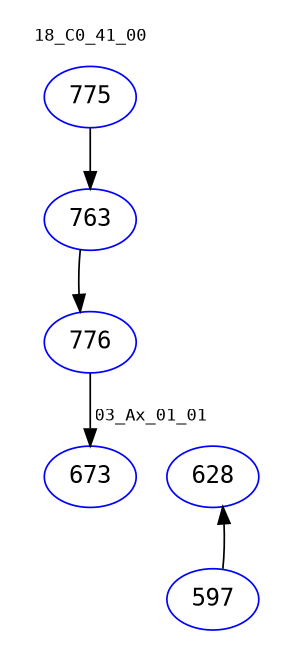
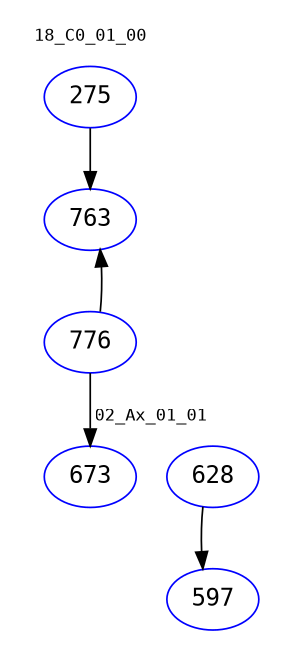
(91, 37) -> (91, 37)
(90, 97) -> (90, 97)
(79, 272) -> (102, 289)
(152, 416) -> (152, 416)
(224, 546) -> (201, 529)
